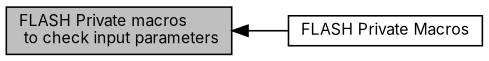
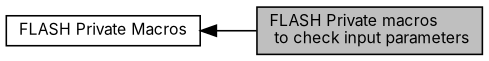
(268, 31) -> (237, 31)
